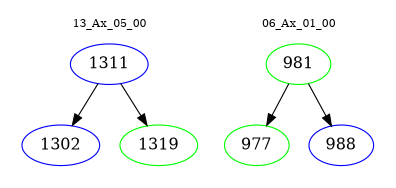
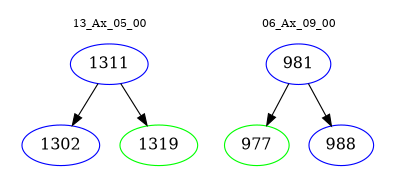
(299, 24) -> (299, 24)
(298, 64) -> (298, 64)
